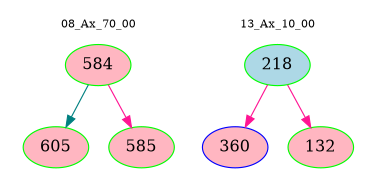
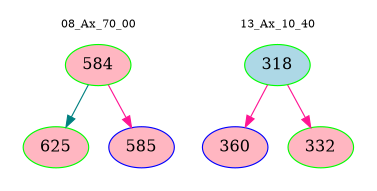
(278, 25) -> (278, 25)
(277, 65) -> (277, 65)
(56, 147) -> (56, 147)
(142, 147) -> (142, 147)
(321, 147) -> (321, 147)
